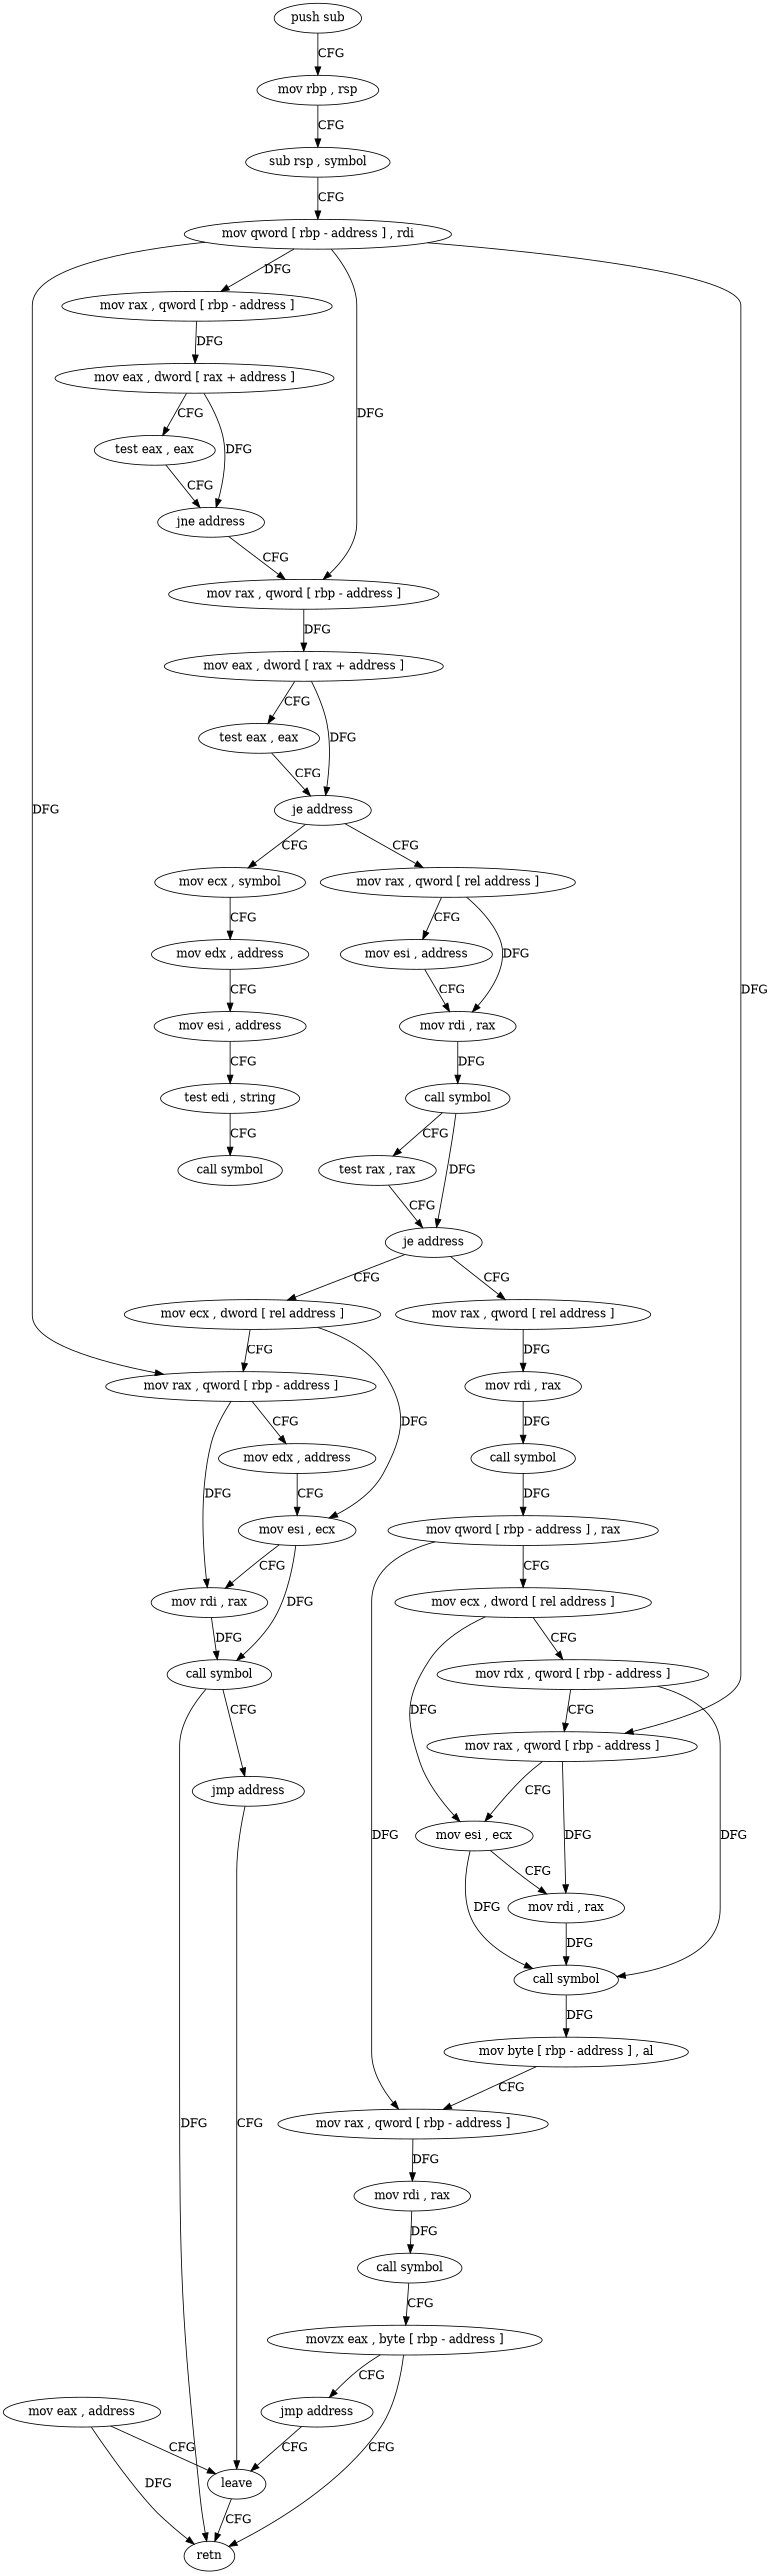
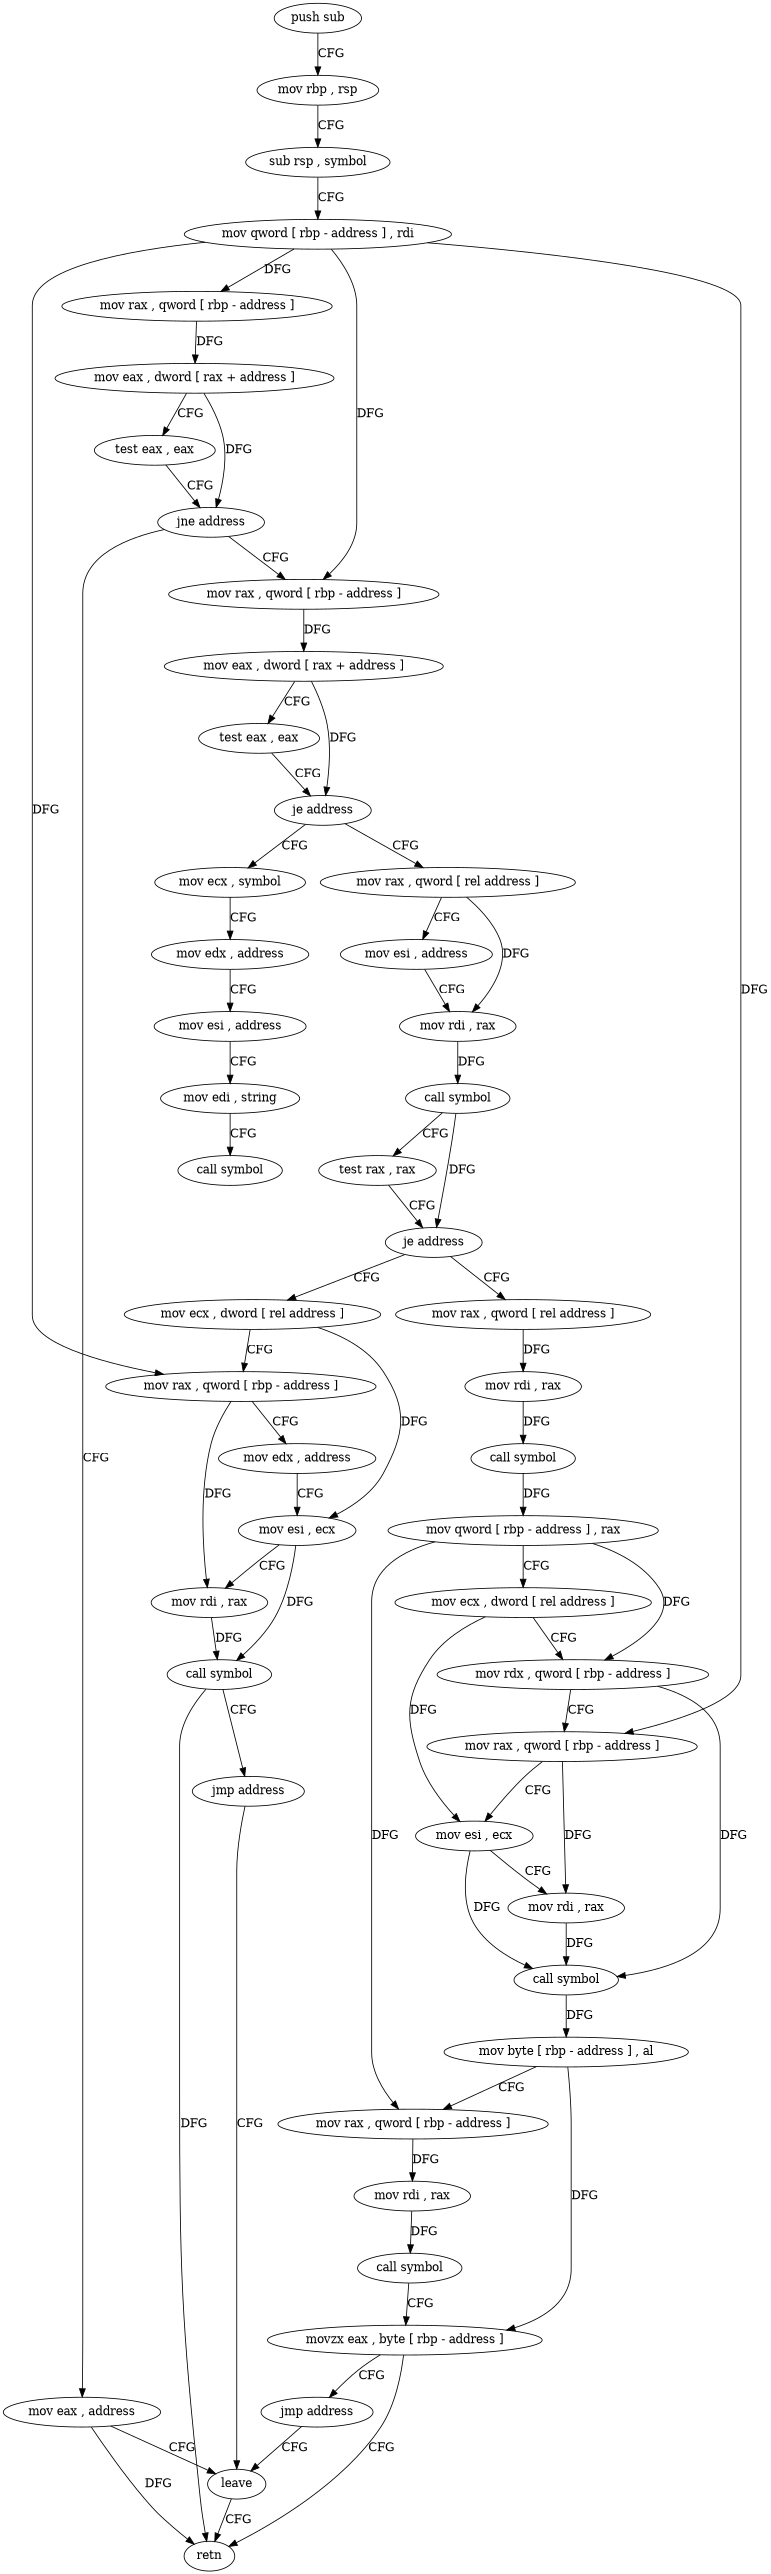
(230, 1098) -> (230, 1098)
none -> (83, 1435)
none -> (661, 1593)
none -> (571, 2212)
